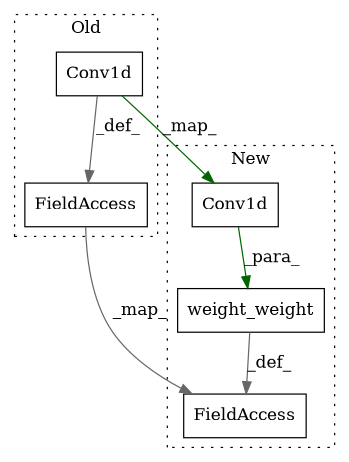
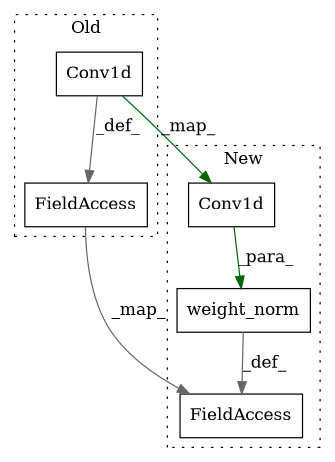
(251, 310) -> (244, 310)
